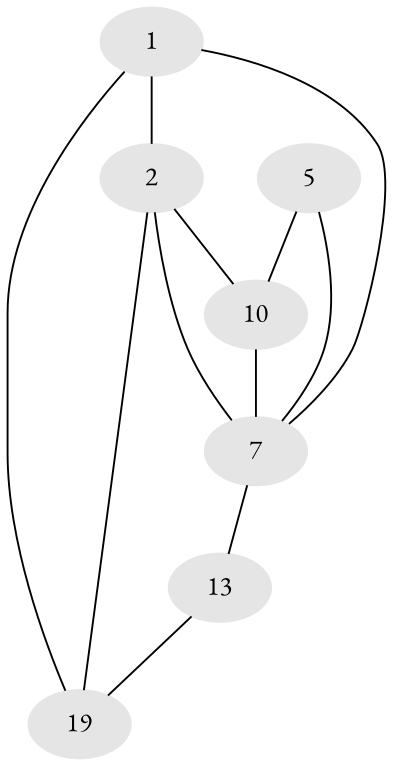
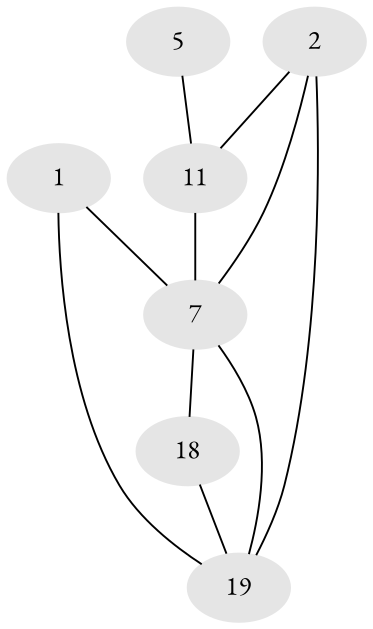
(152, 110) -> none
(256, 315) -> (195, 178)
(330, 322) -> (261, 445)
(220, 588) -> (188, 451)
